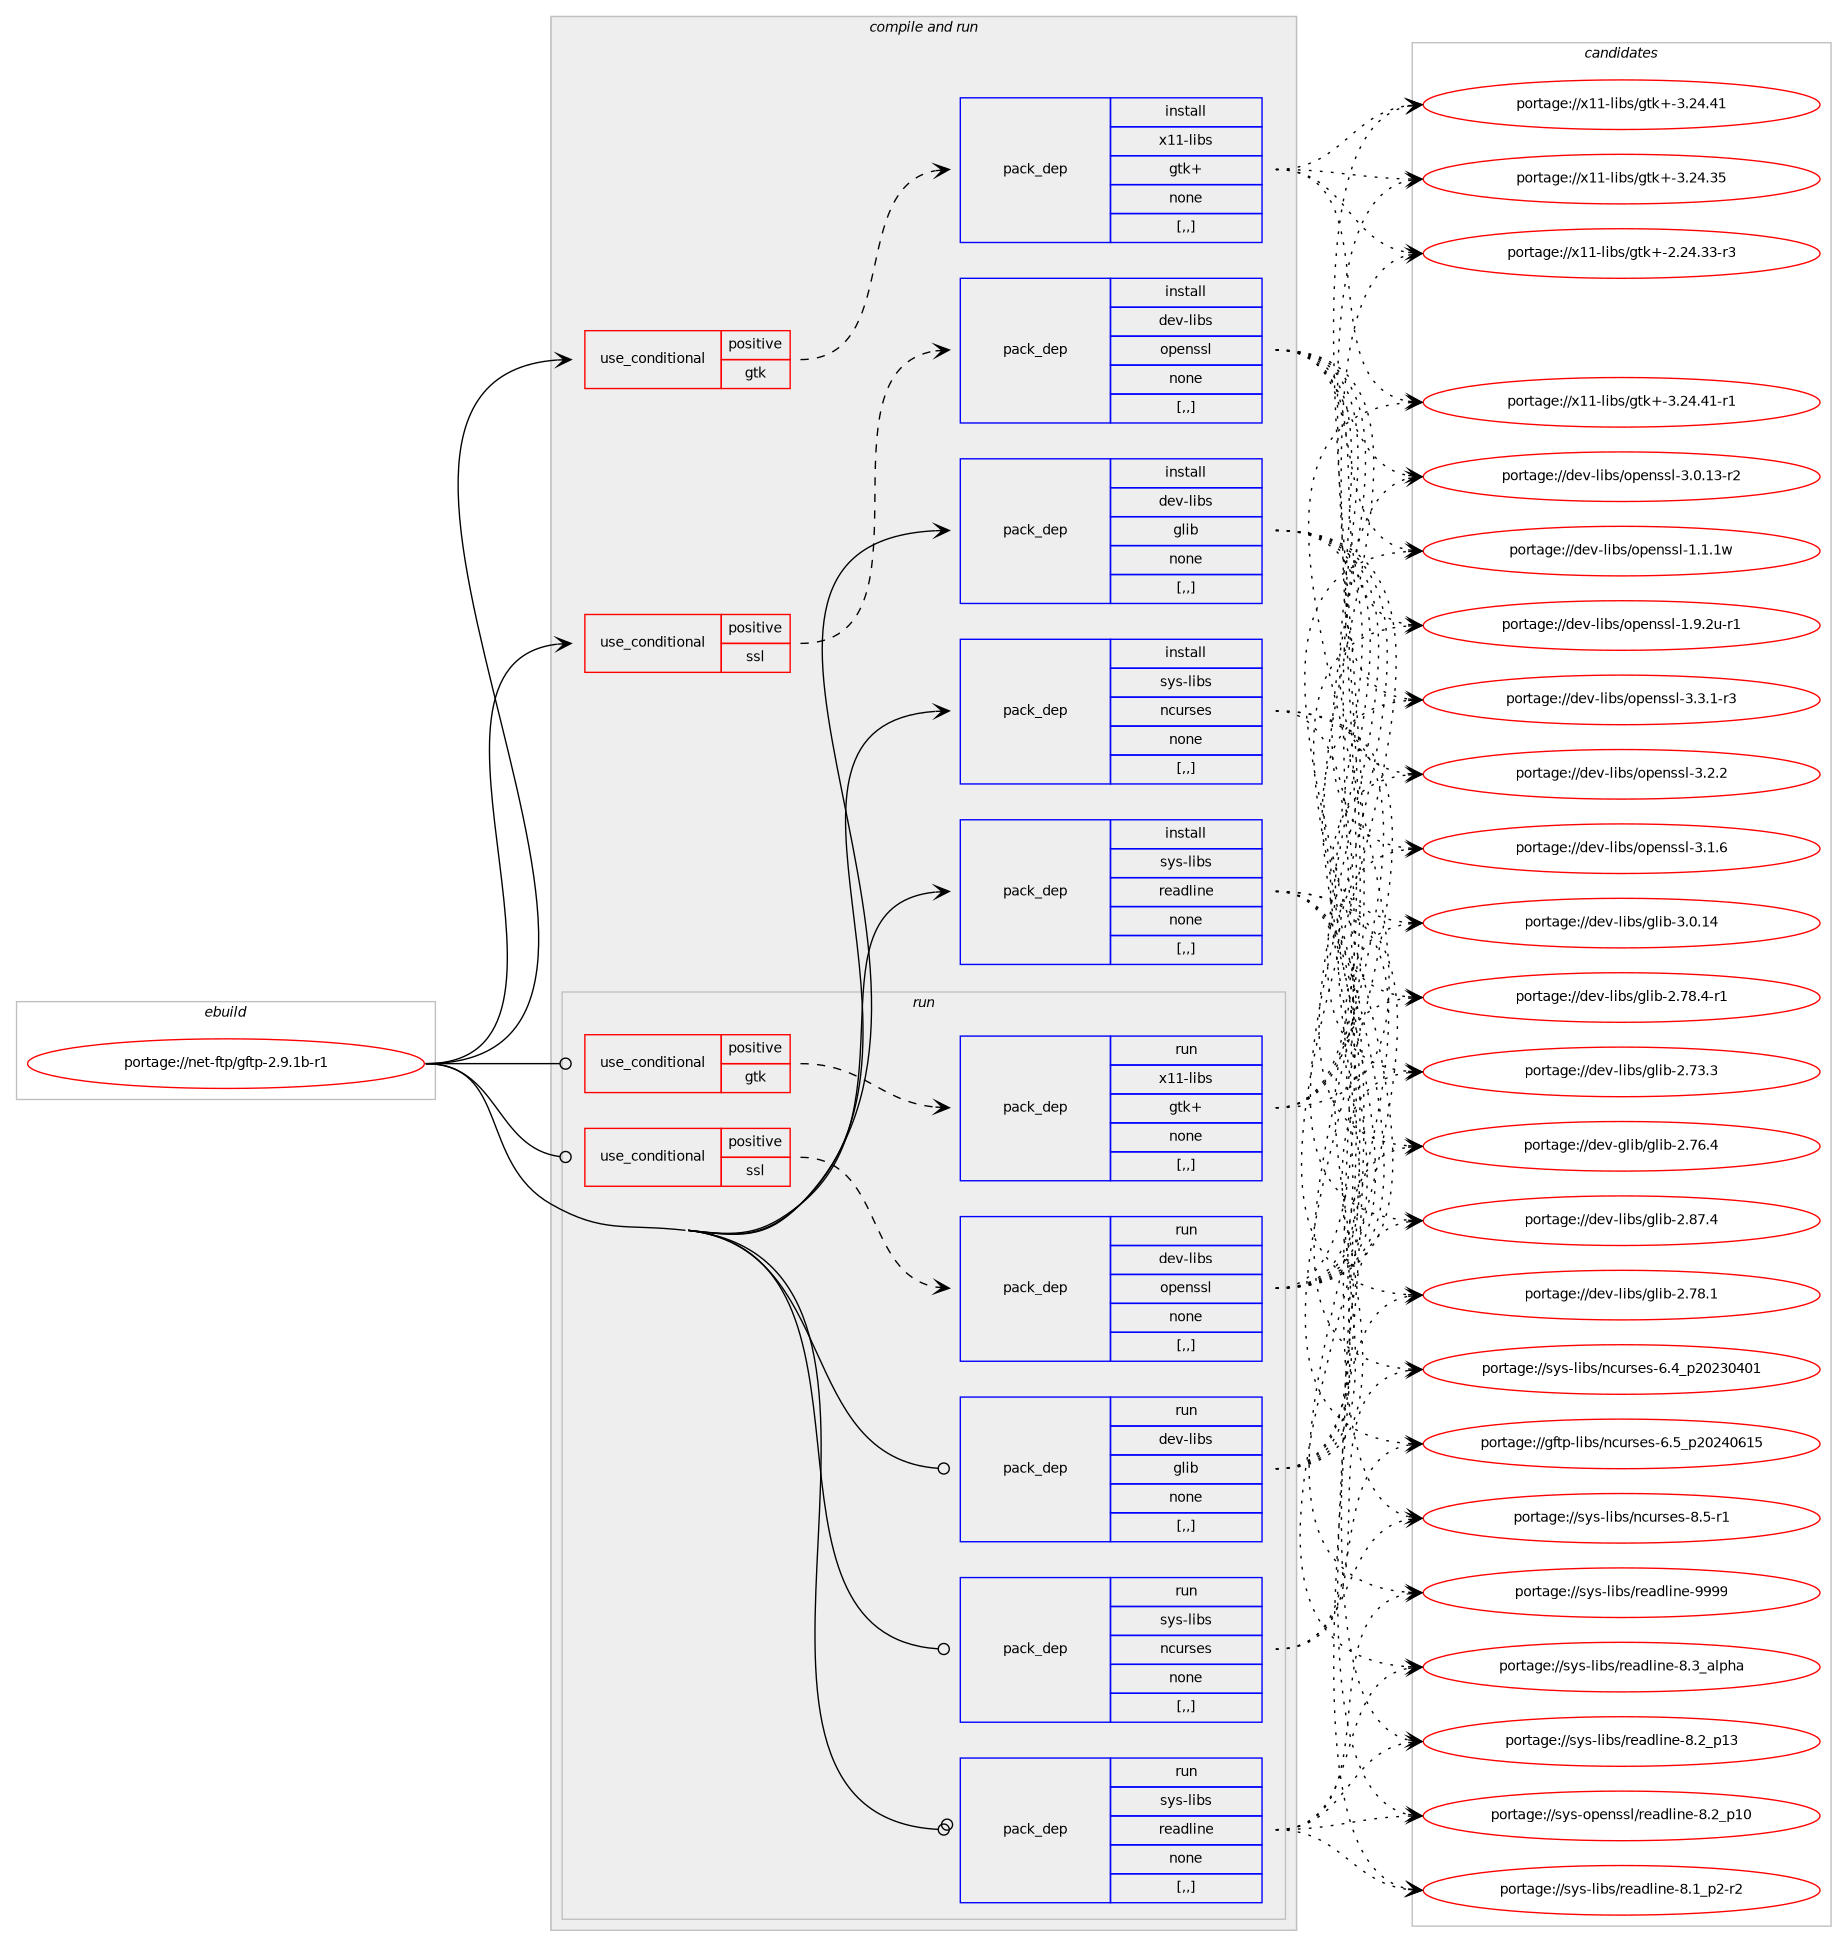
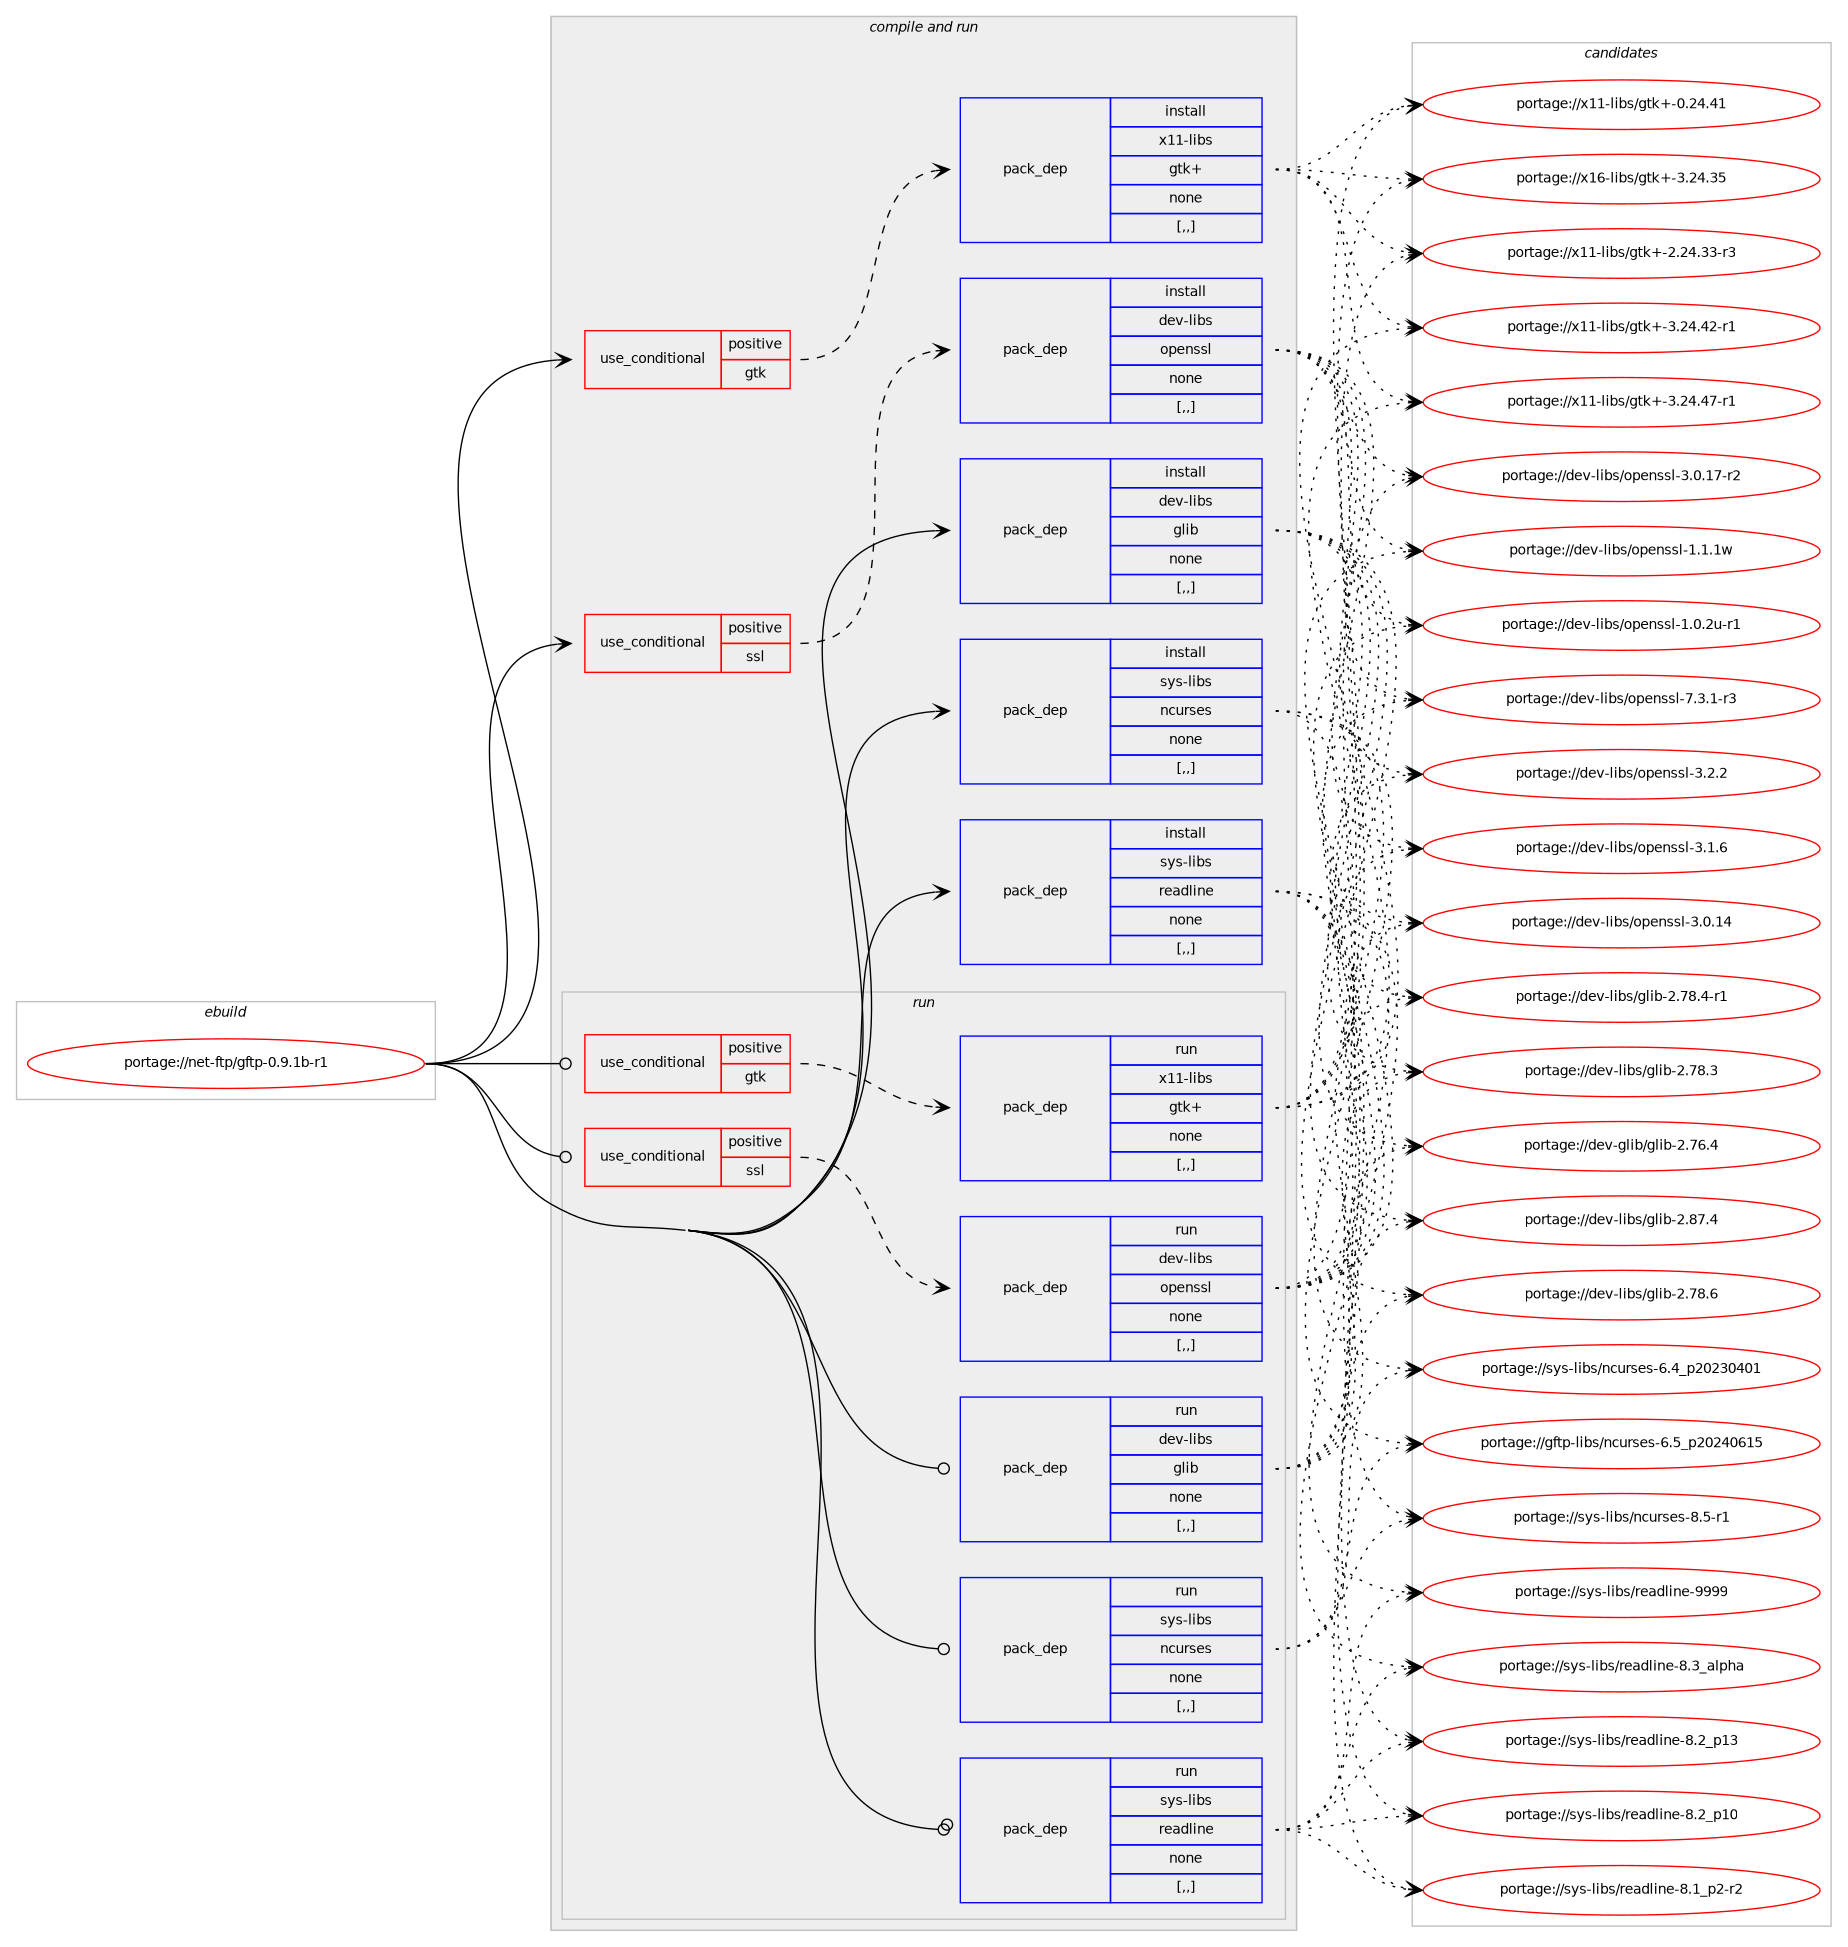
(1622, 105) -> (1622, 105)
(1622, 179) -> (1622, 179)
none -> (1622, 328)
(1622, 402) -> (1622, 402)
(1622, 477) -> (1622, 477)
(1622, 626) -> (1622, 626)
(1622, 700) -> (1622, 700)
(1622, 923) -> (1622, 923)
(226, 1064) -> (226, 1064)
(1622, 1072) -> (1622, 1072)
(1622, 1295) -> (1622, 1295)
(1622, 1816) -> (1622, 1816)
